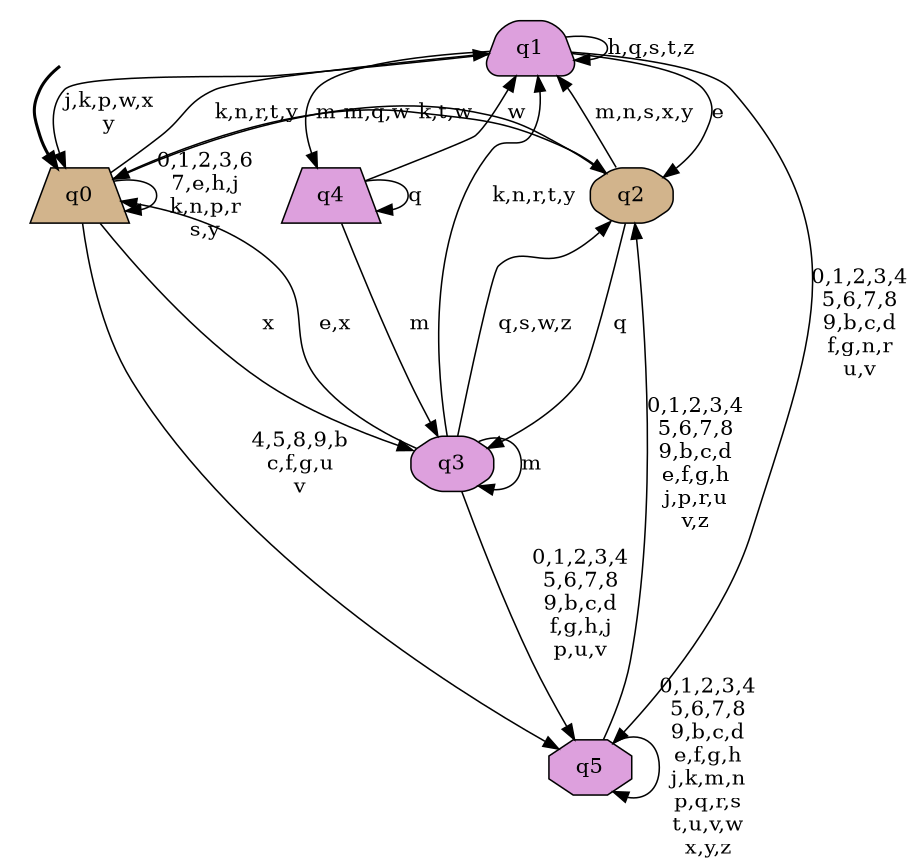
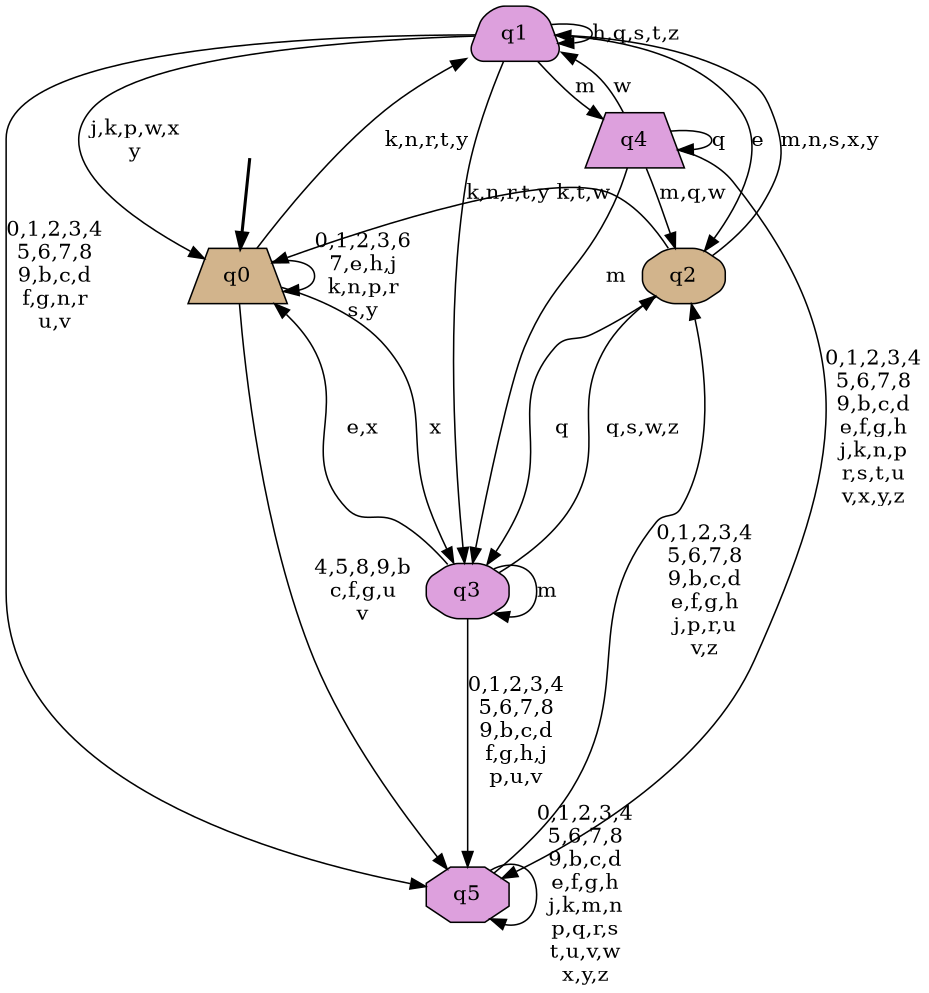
(353, 111) -> (659, 201)
(449, 244) -> (455, 302)
none -> (801, 542)
